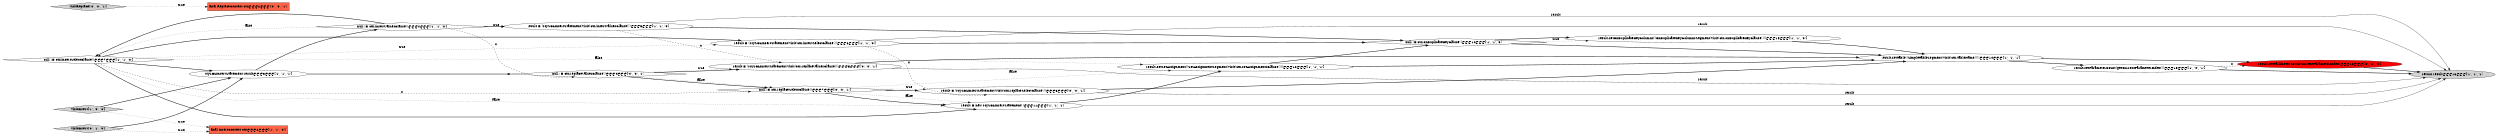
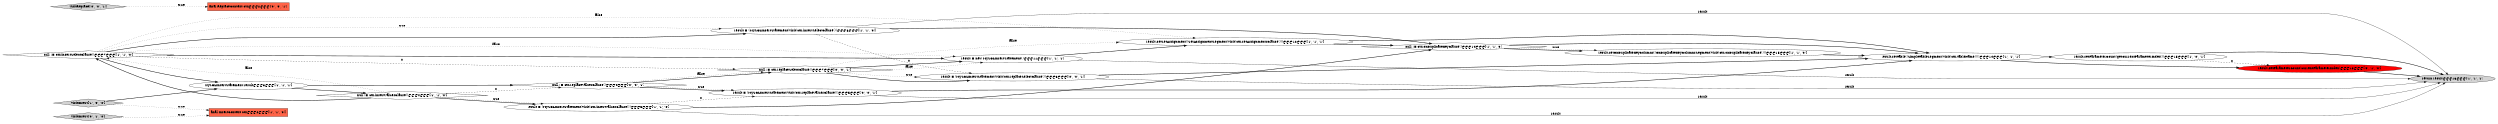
(180, 113) -> none
